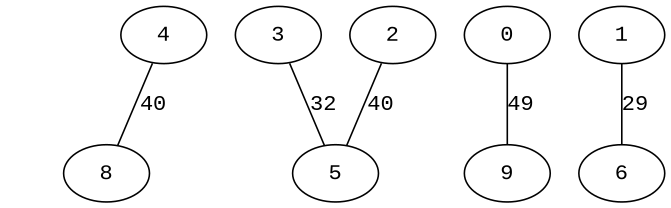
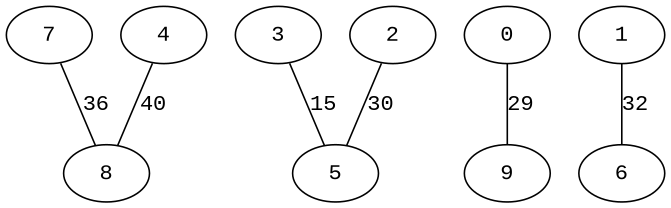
none -> (49, 35)
(324, 104) -> (324, 104)
(381, 104) -> (381, 104)
(521, 104) -> (521, 104)
(635, 104) -> (635, 104)
